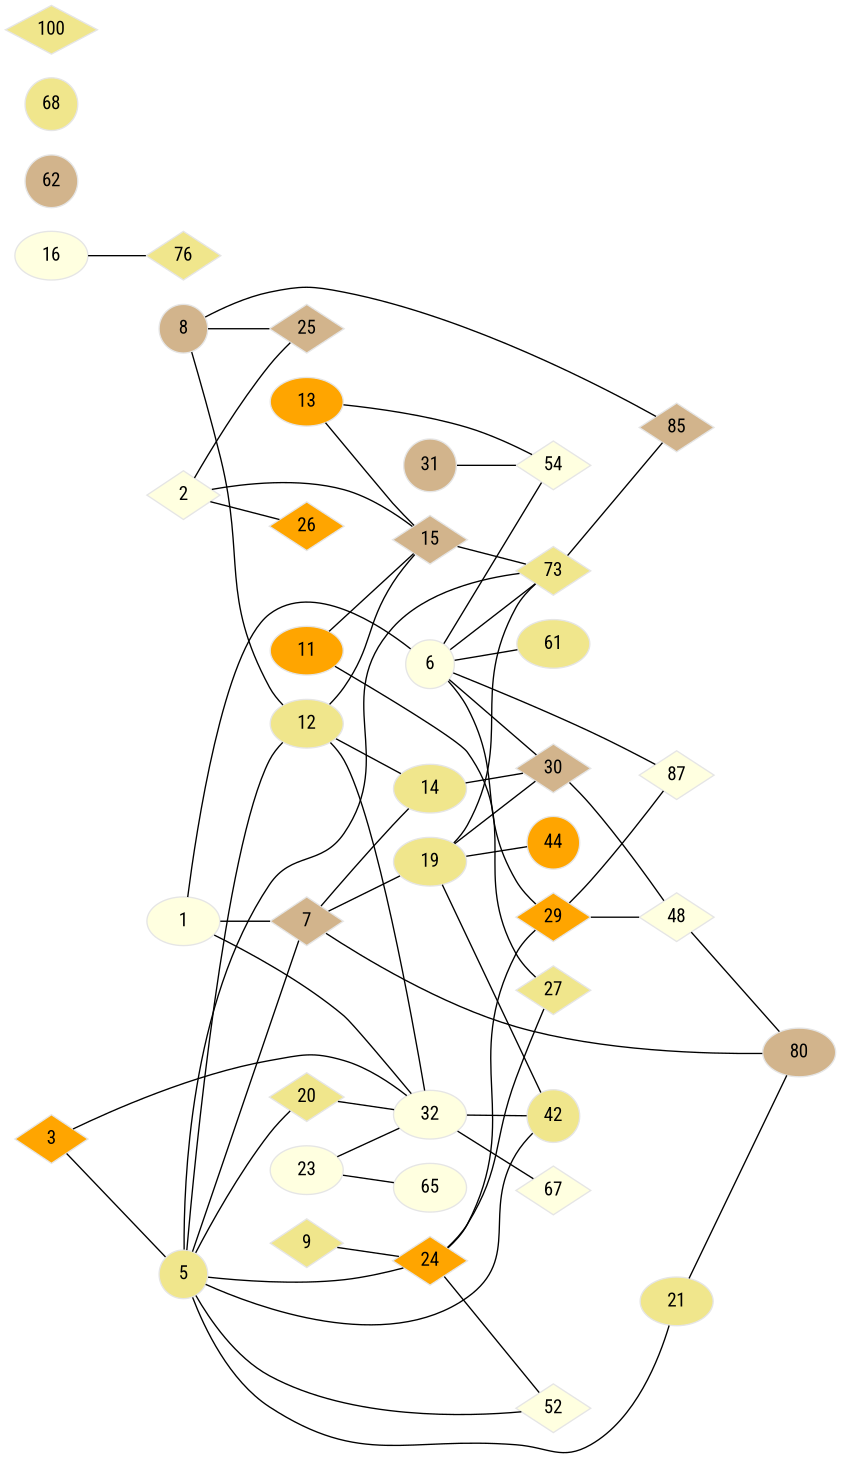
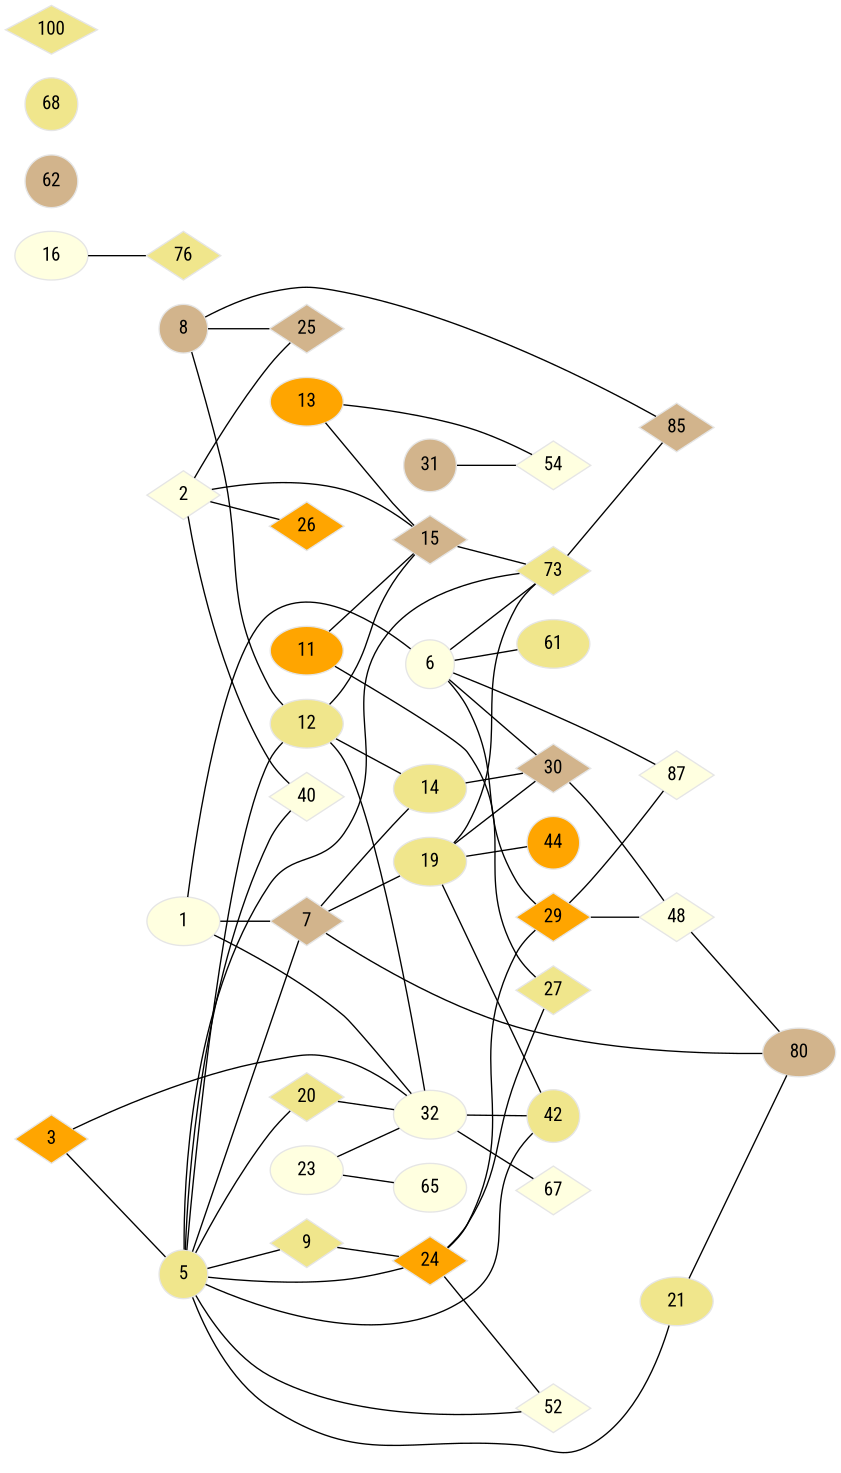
(490, 567) -> none
none -> (307, 797)
none -> (244, 1259)
